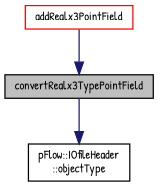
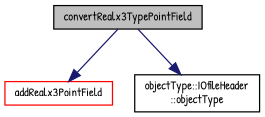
(79, 46) -> (98, 51)
(79, 163) -> (197, 93)
